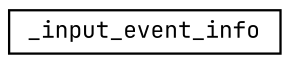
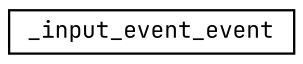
(145, 32) -> (152, 32)
